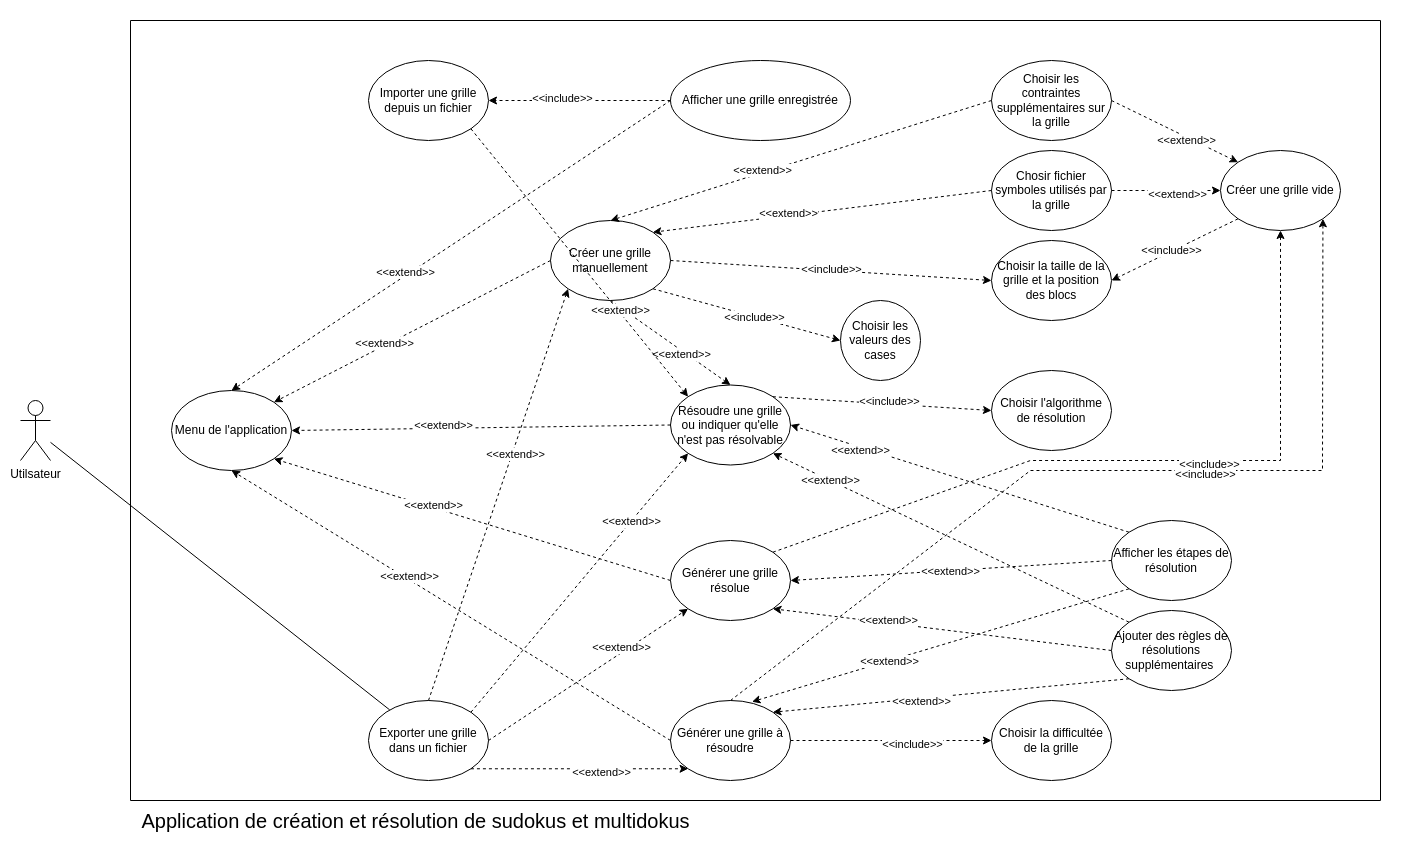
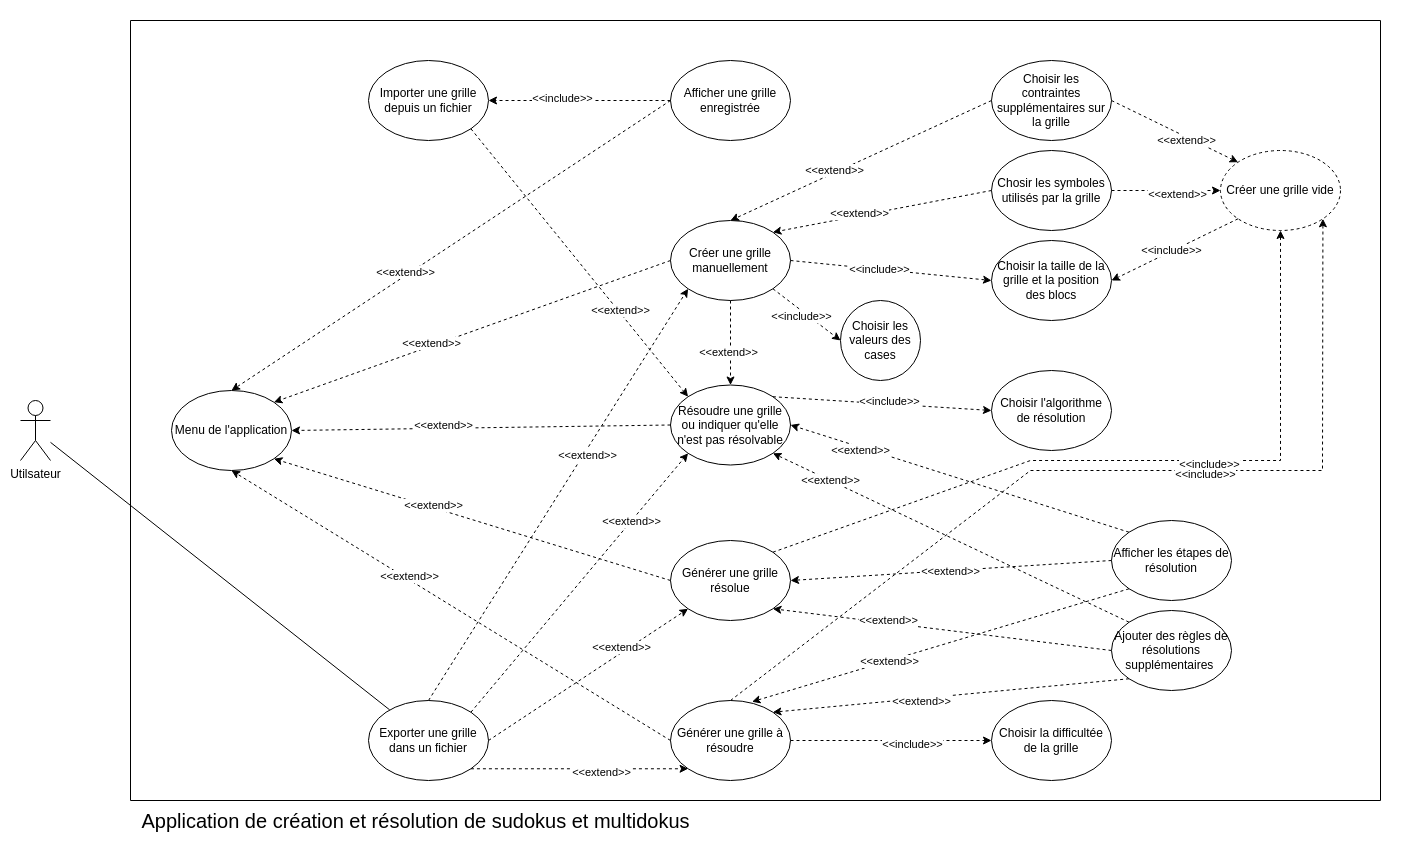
(761, 101) -> (731, 101)
(1052, 191) -> (1052, 191)
(1281, 191) -> (1281, 191)
(611, 261) -> (731, 261)
